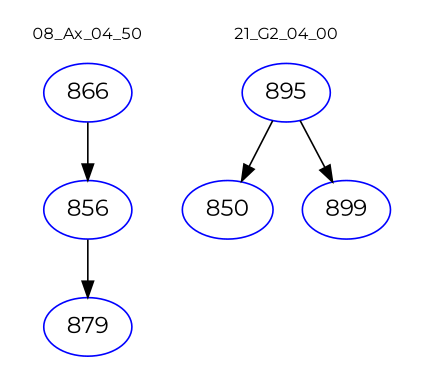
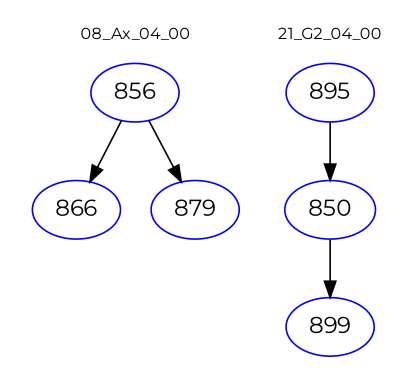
(88, 35) -> (136, 35)
(88, 143) -> (109, 144)
(312, 144) -> (330, 260)
